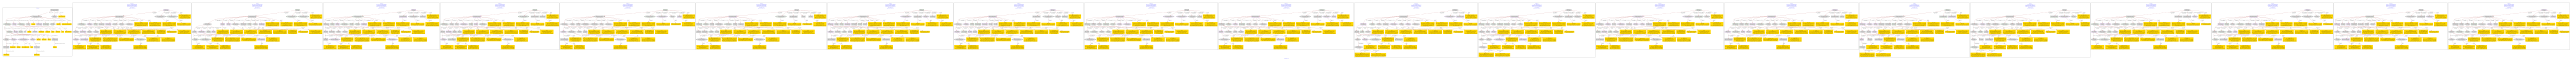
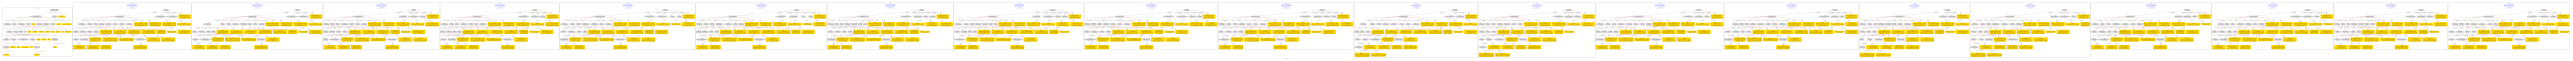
(35, 32) -> (35, 32)
